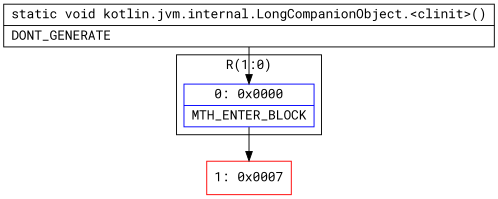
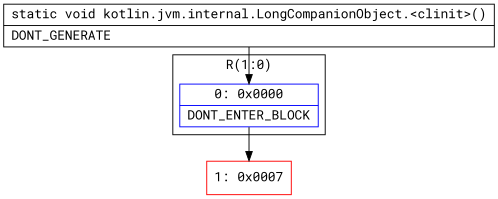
(249, 116) -> (249, 116)
